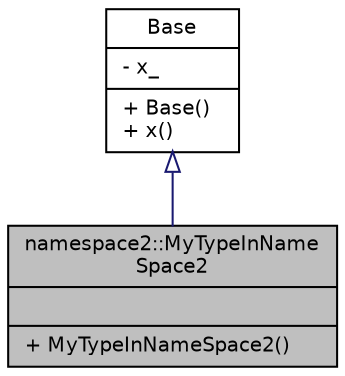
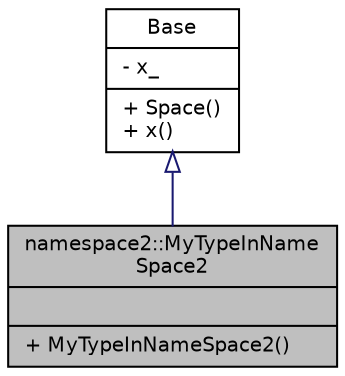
(167, 108) -> (173, 108)
